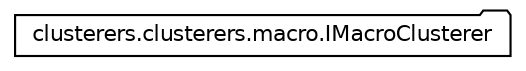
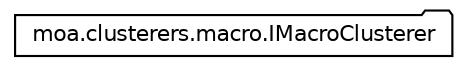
(263, 36) -> (234, 36)
